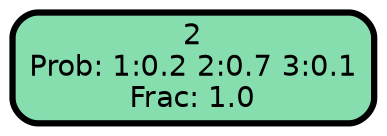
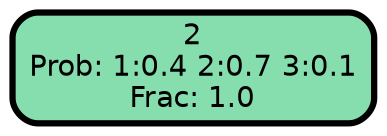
(193, 68) -> (193, 68)
